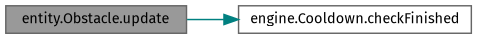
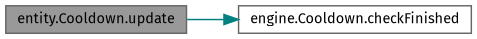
(96, 20) -> (96, 20)
